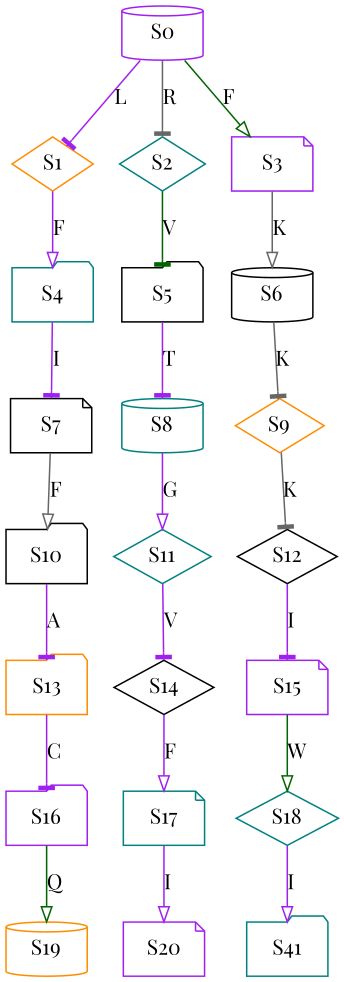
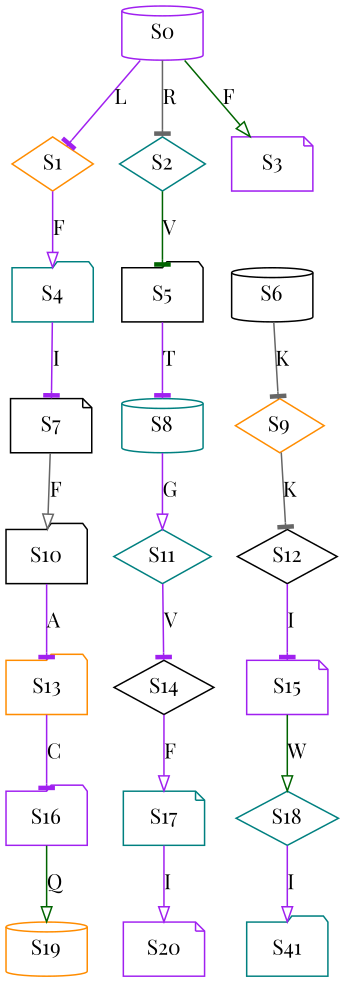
(272, 222) -> none
